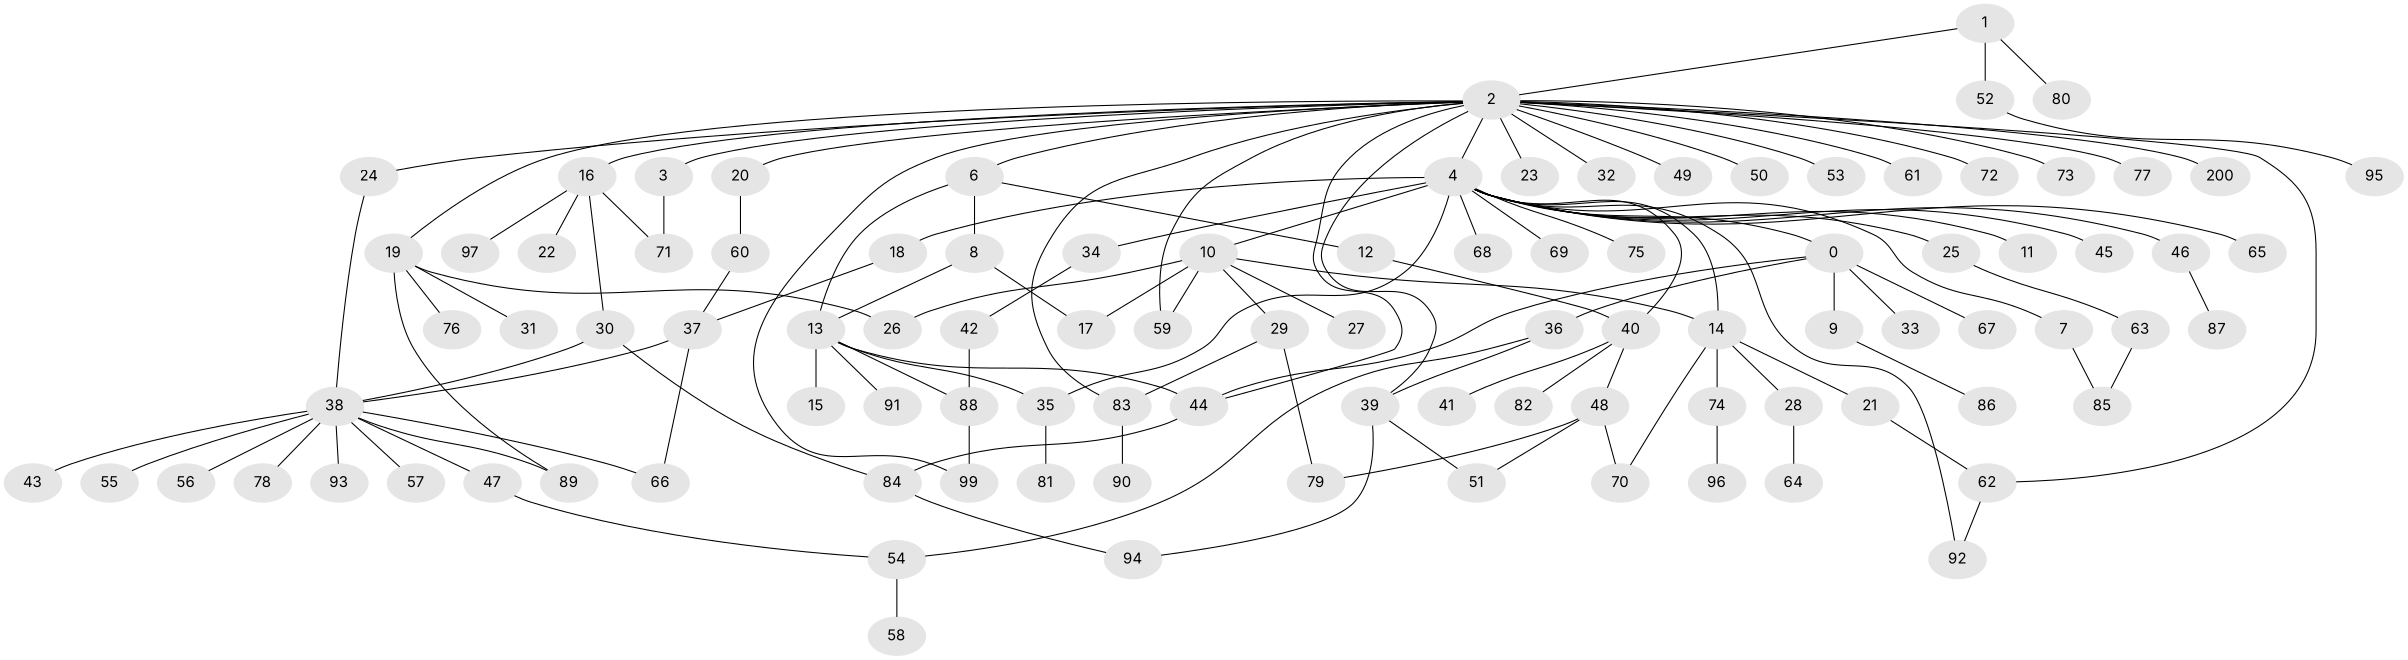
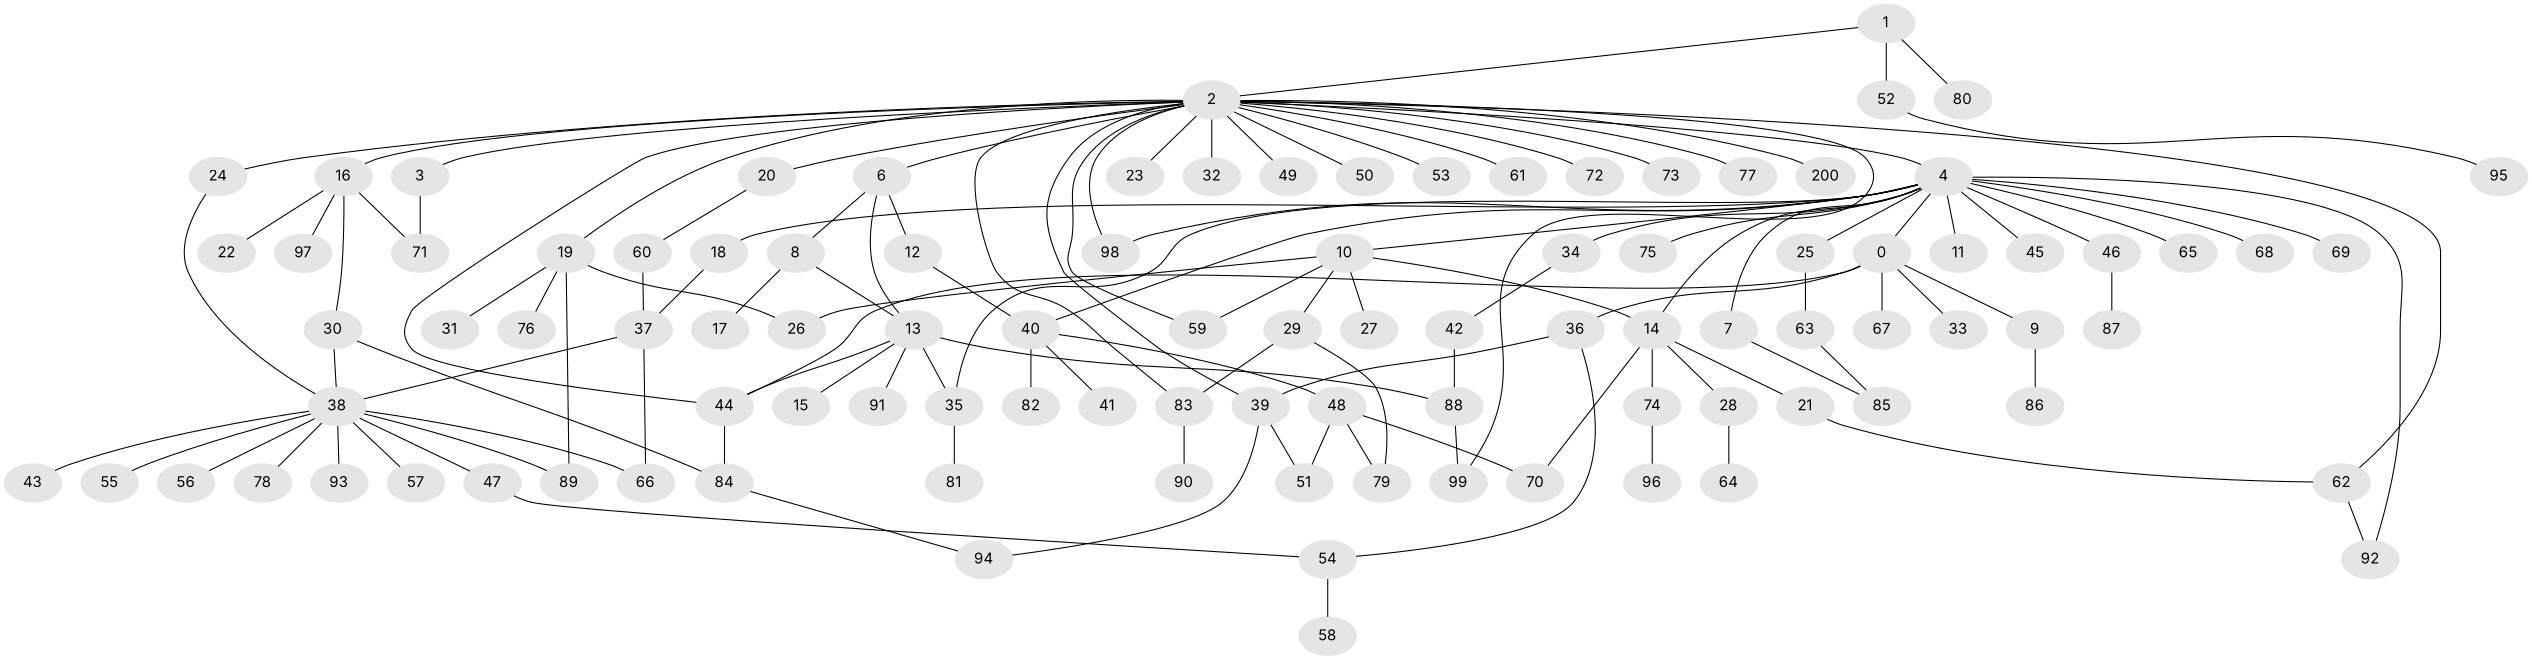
none -> (1111, 253)
(1147, 291) -> none
